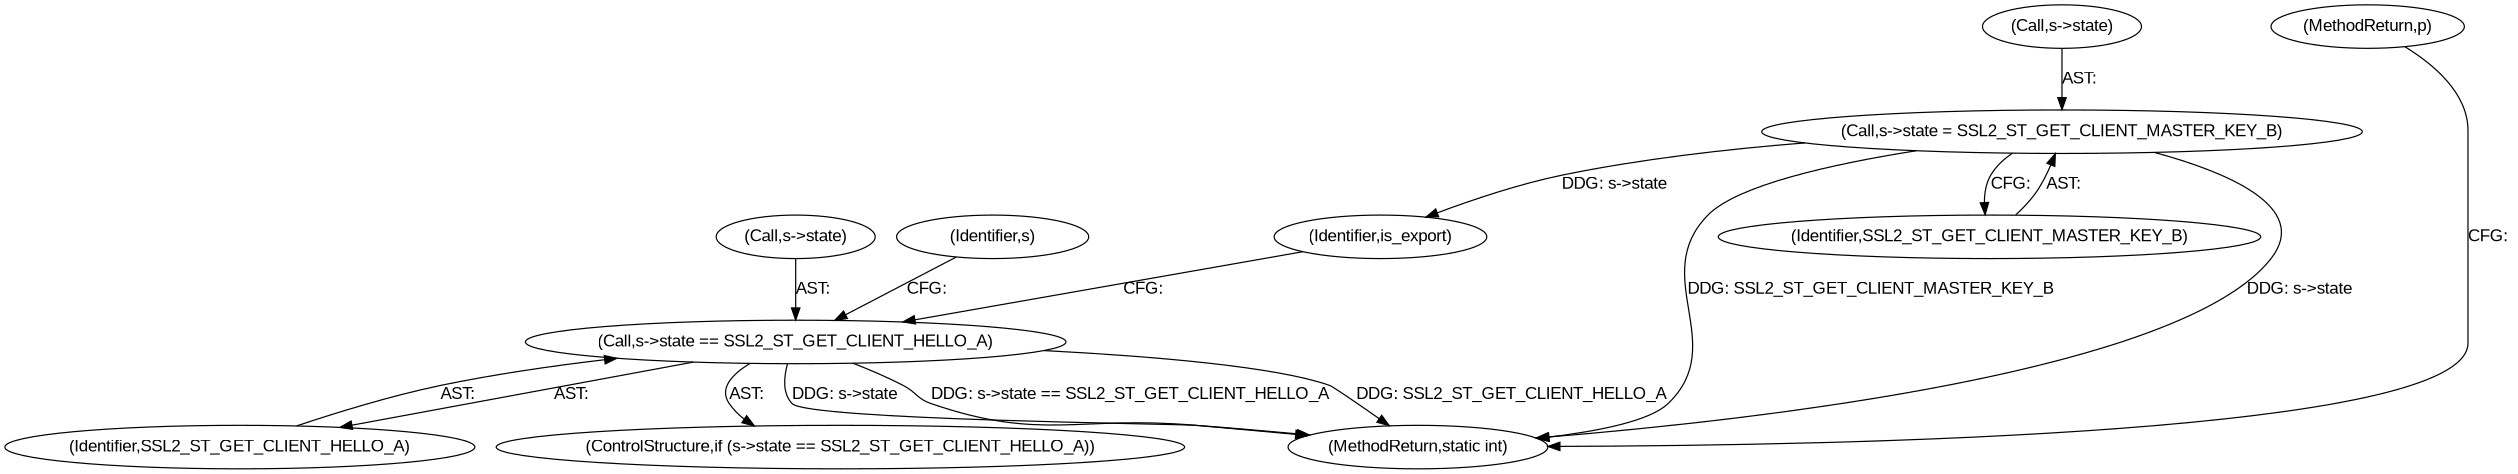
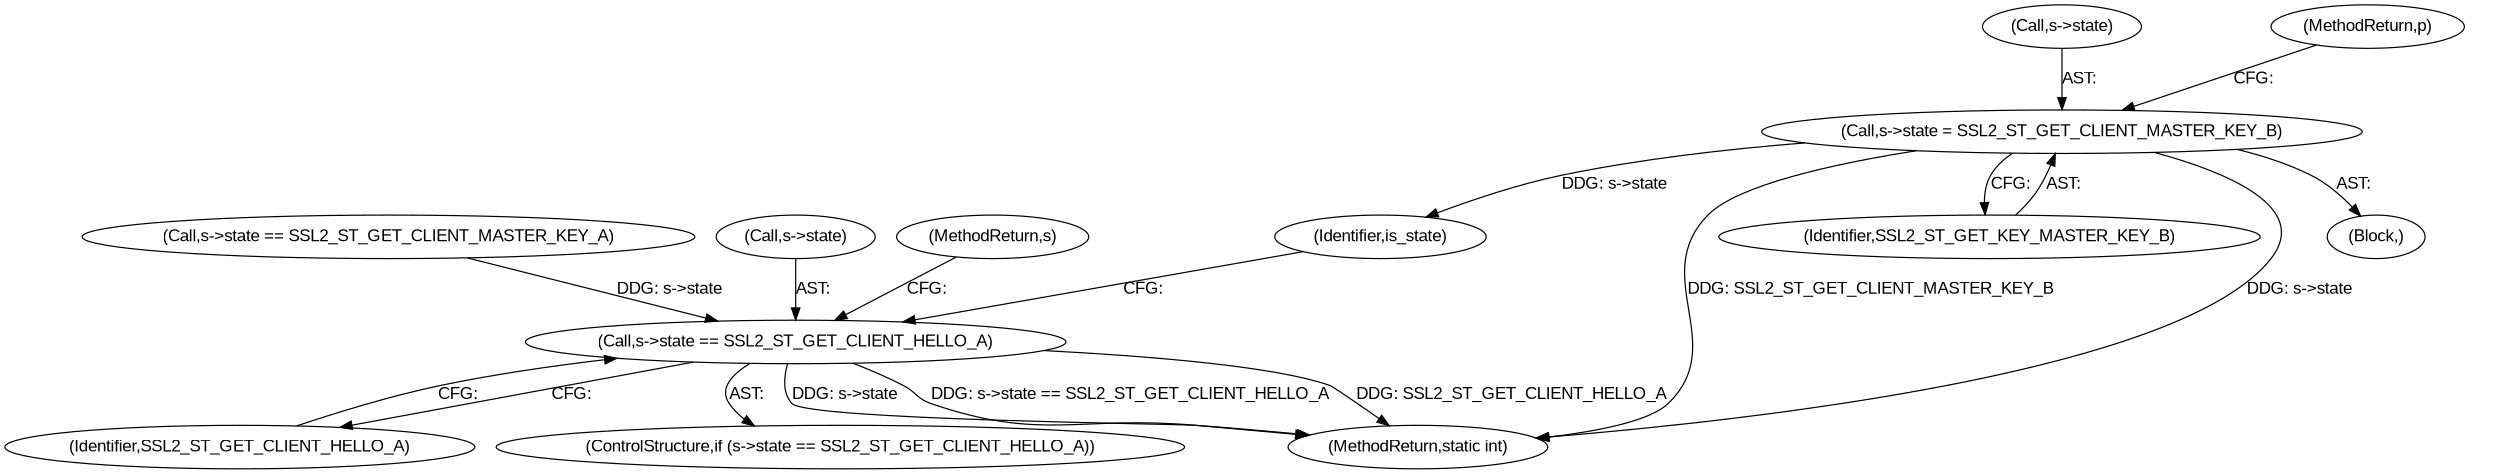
none -> (388, 237)
(993, 237) -> (993, 237)
(1381, 237) -> (1381, 237)
(1990, 237) -> (1990, 237)
none -> (2376, 237)
(460, 395) -> (460, 395)
(574, 395) -> (574, 395)
(2184, 422) -> (2225, 76)
